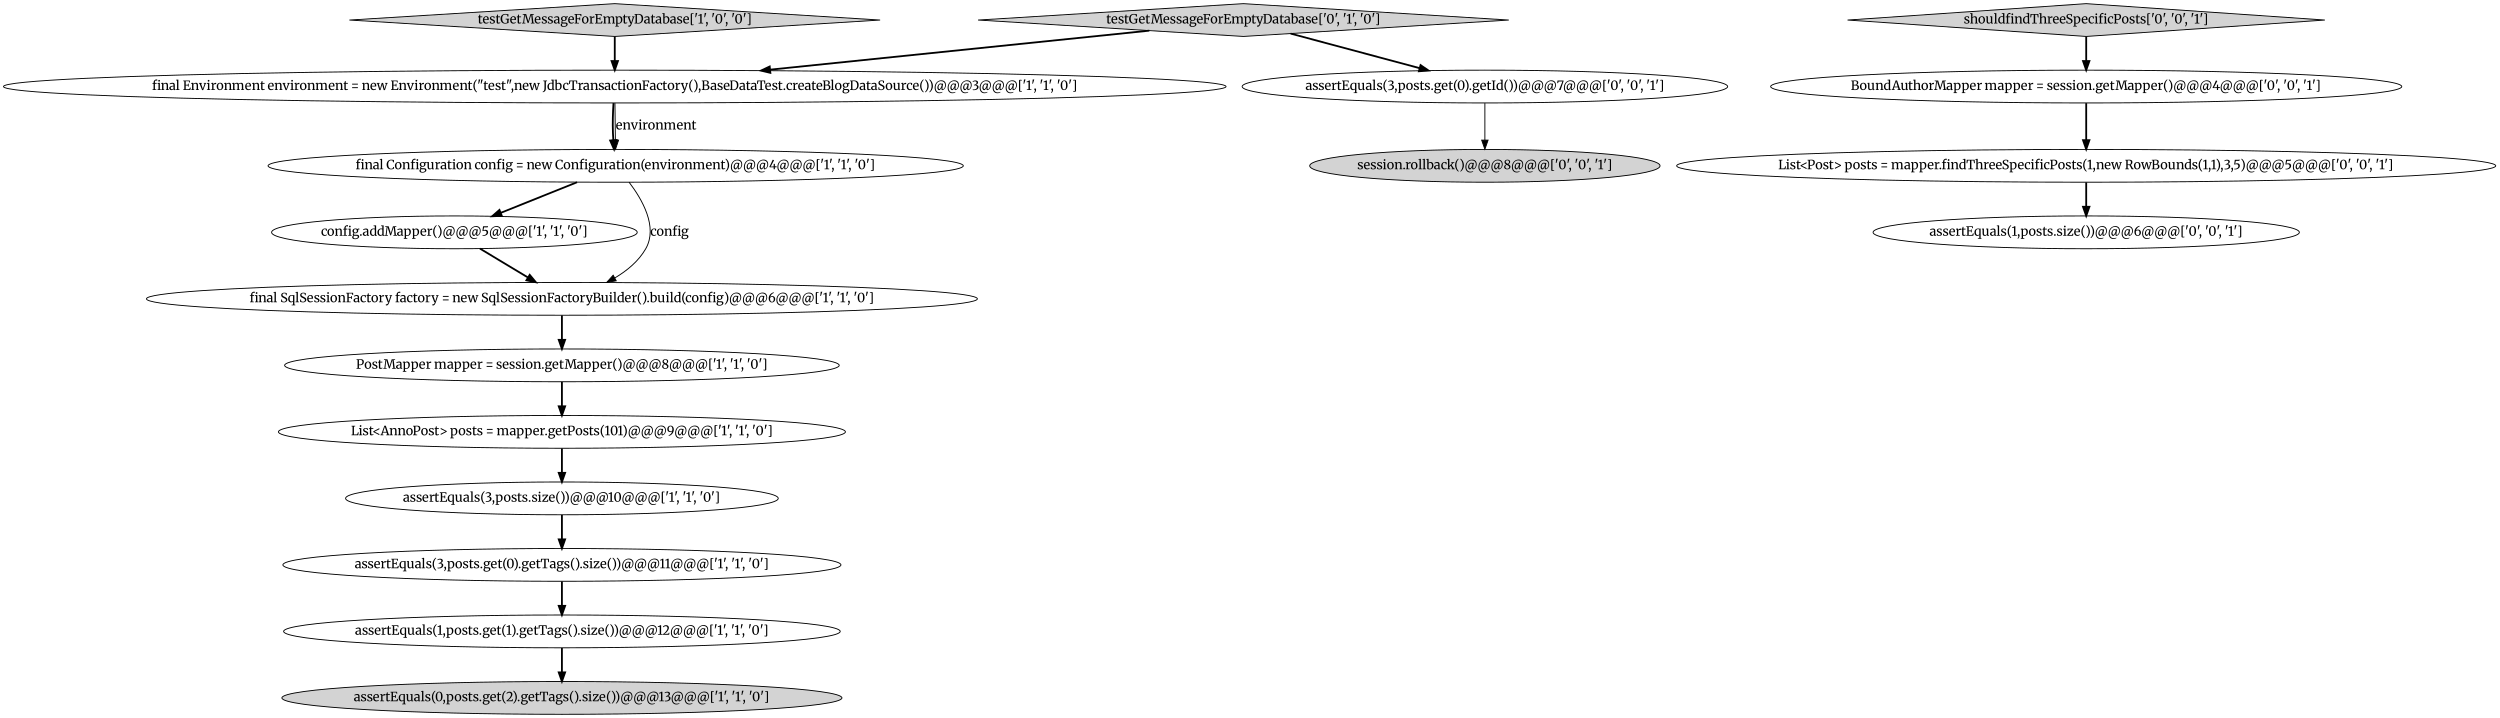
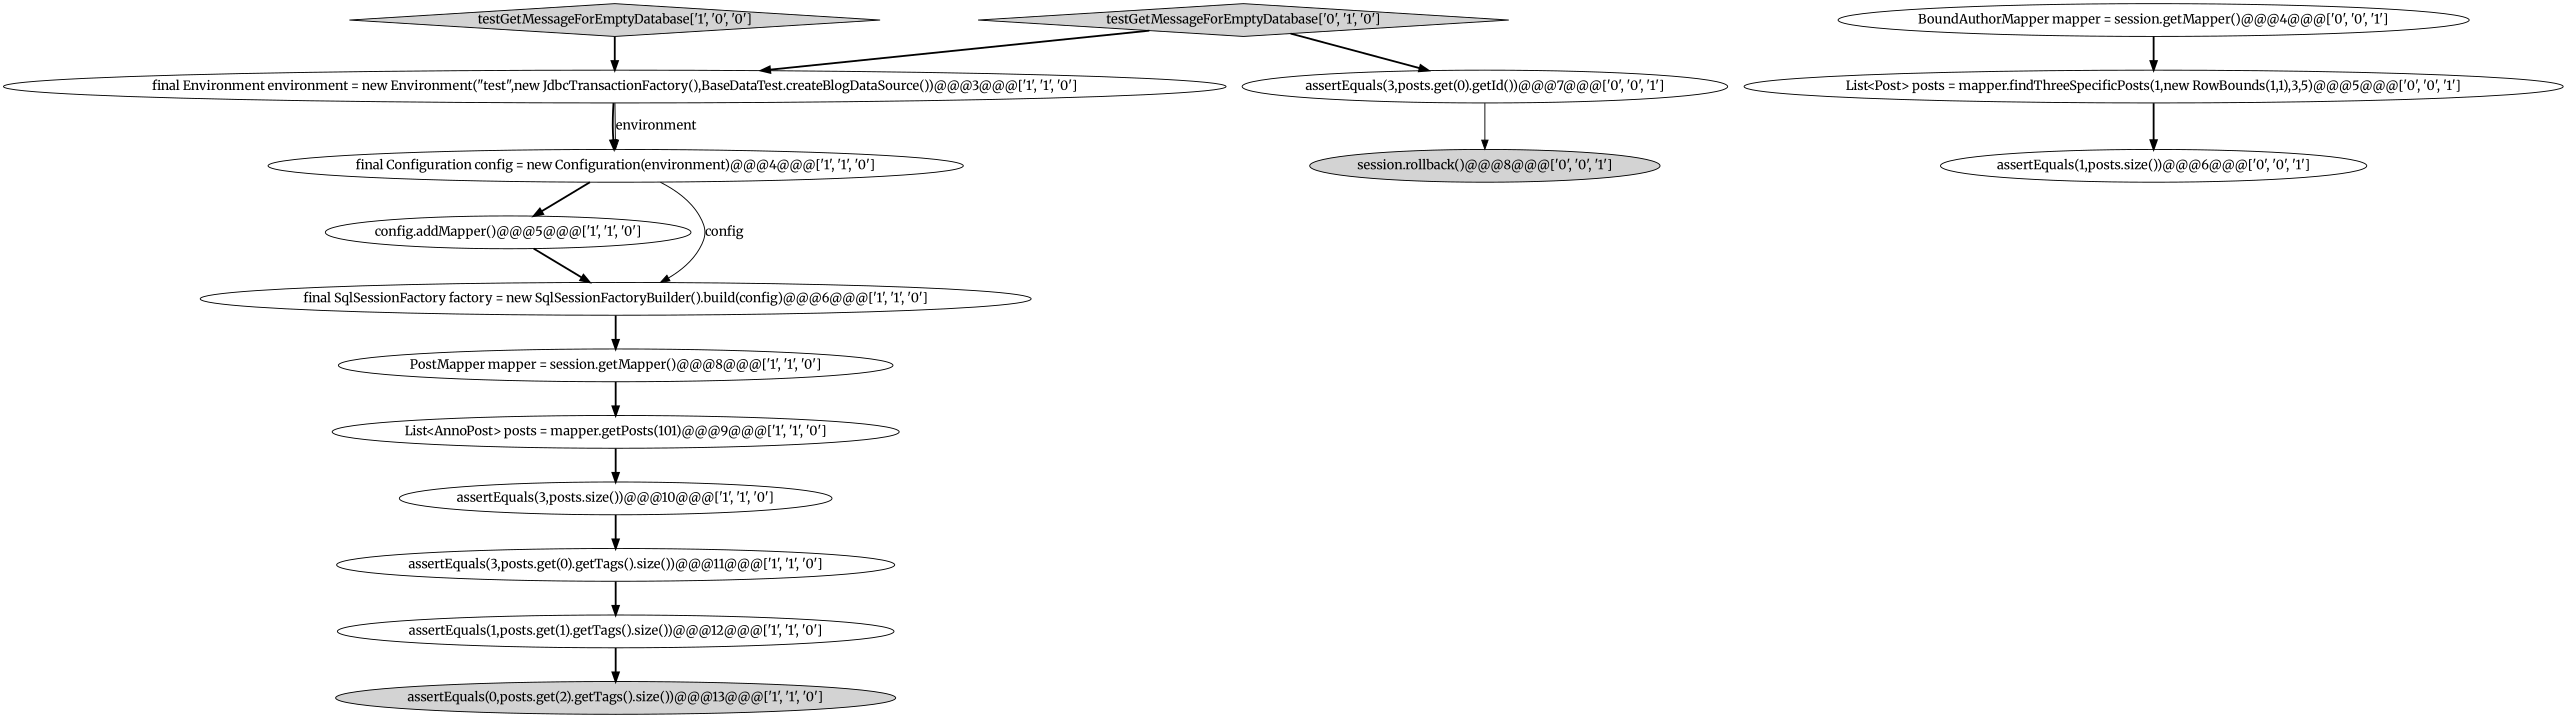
(2086, 20) -> none
